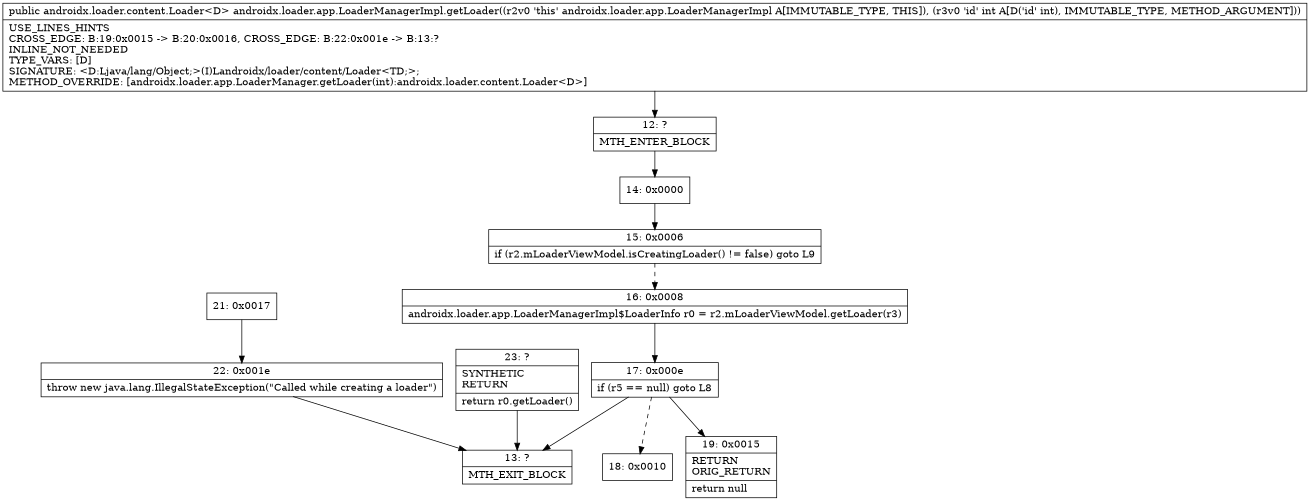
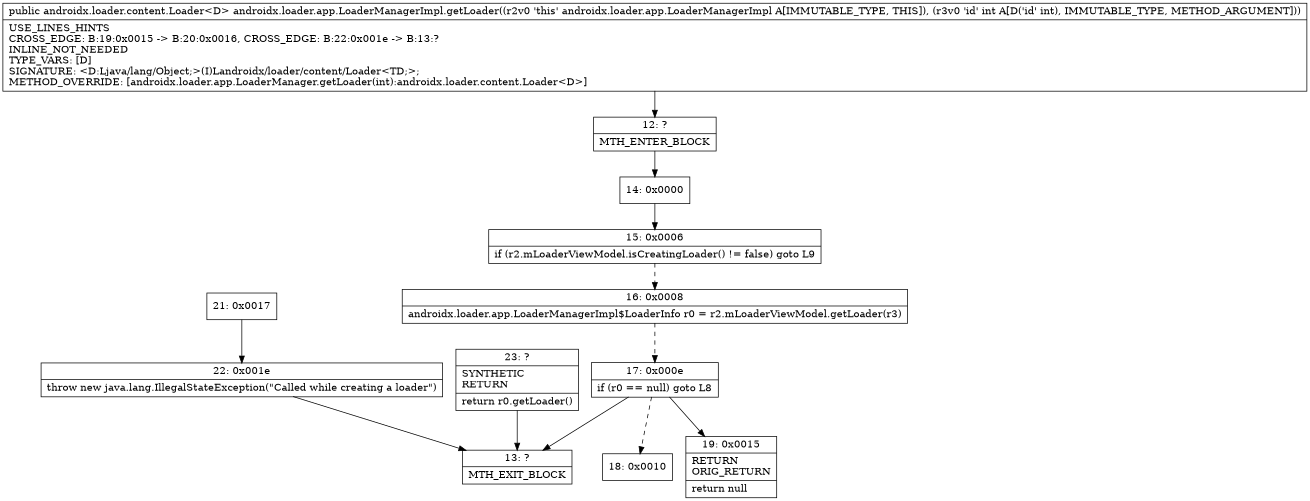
(655, 339) -> (655, 339)
(655, 388) -> (655, 388)
